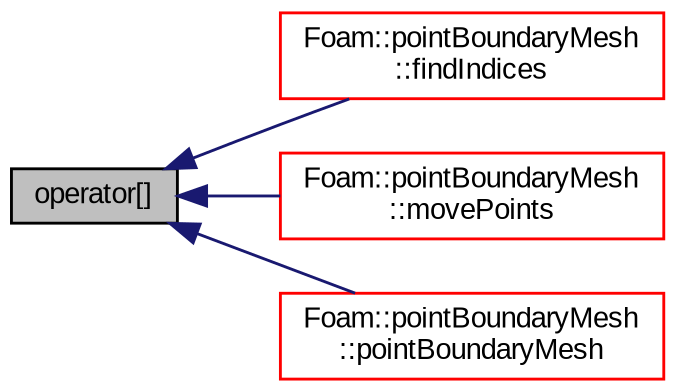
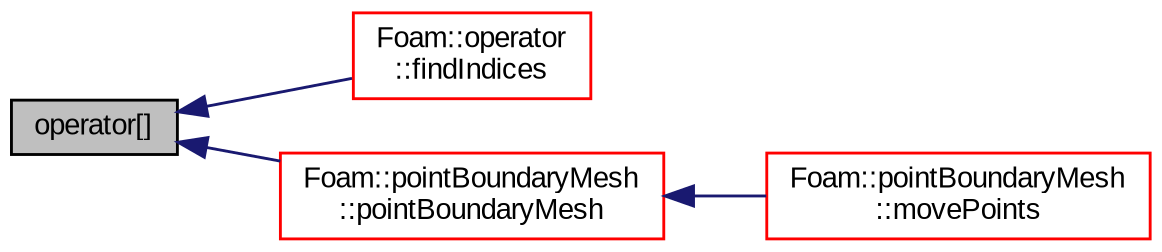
(472, 56) -> (472, 56)
(244, 196) -> (730, 196)
